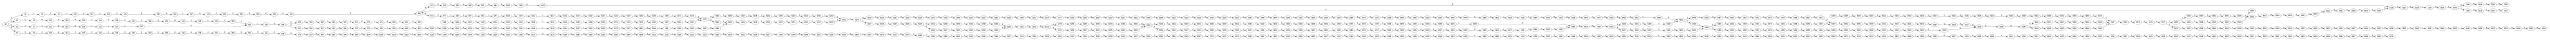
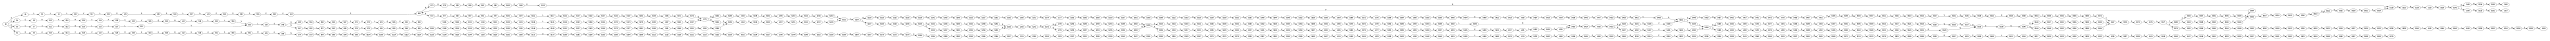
(1826, 21) -> (1826, 17)
